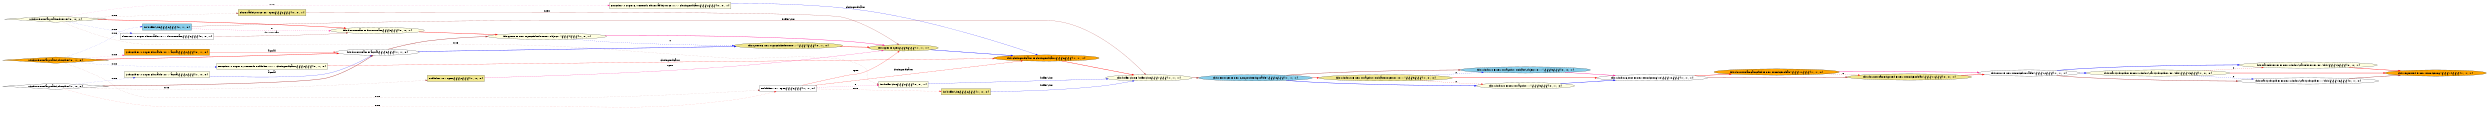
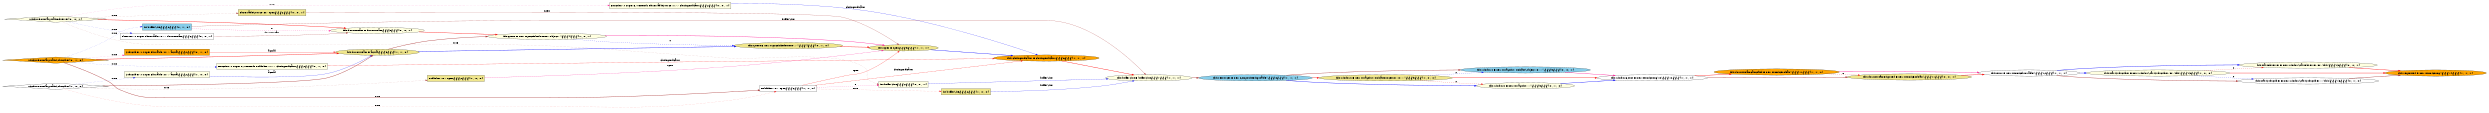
(377, 52) -> (377, 52)
(407, 98) -> (407, 98)
